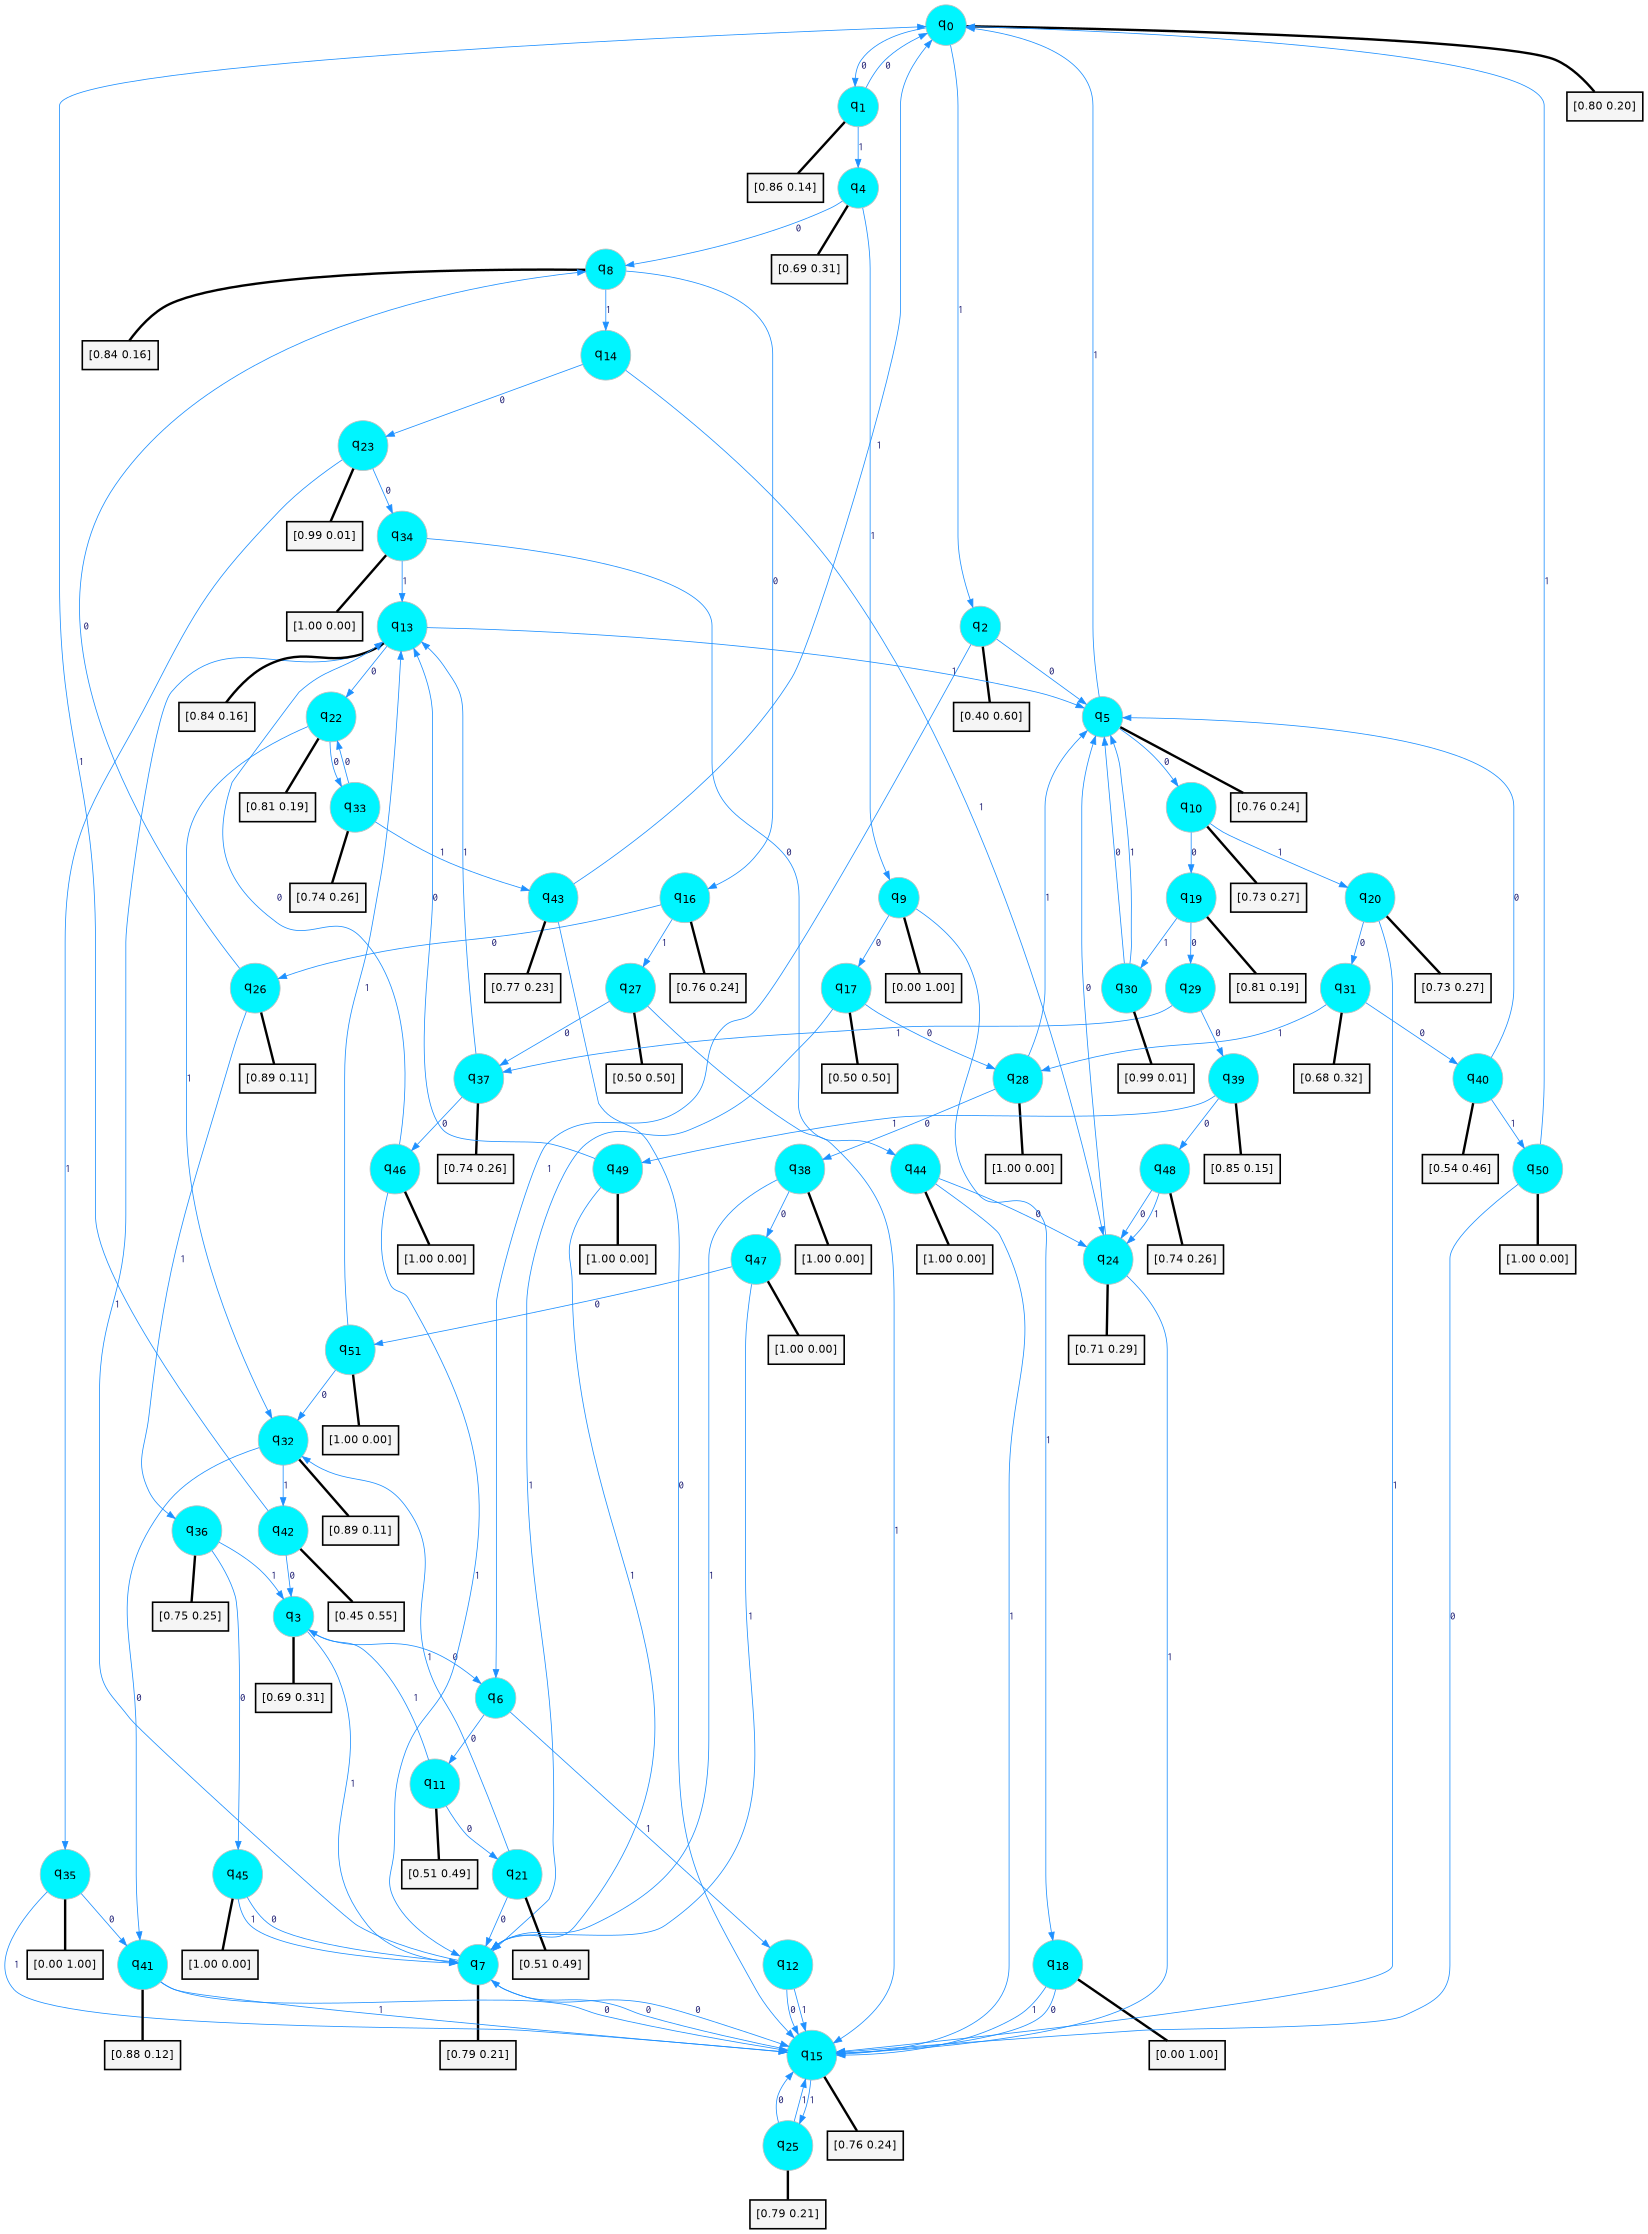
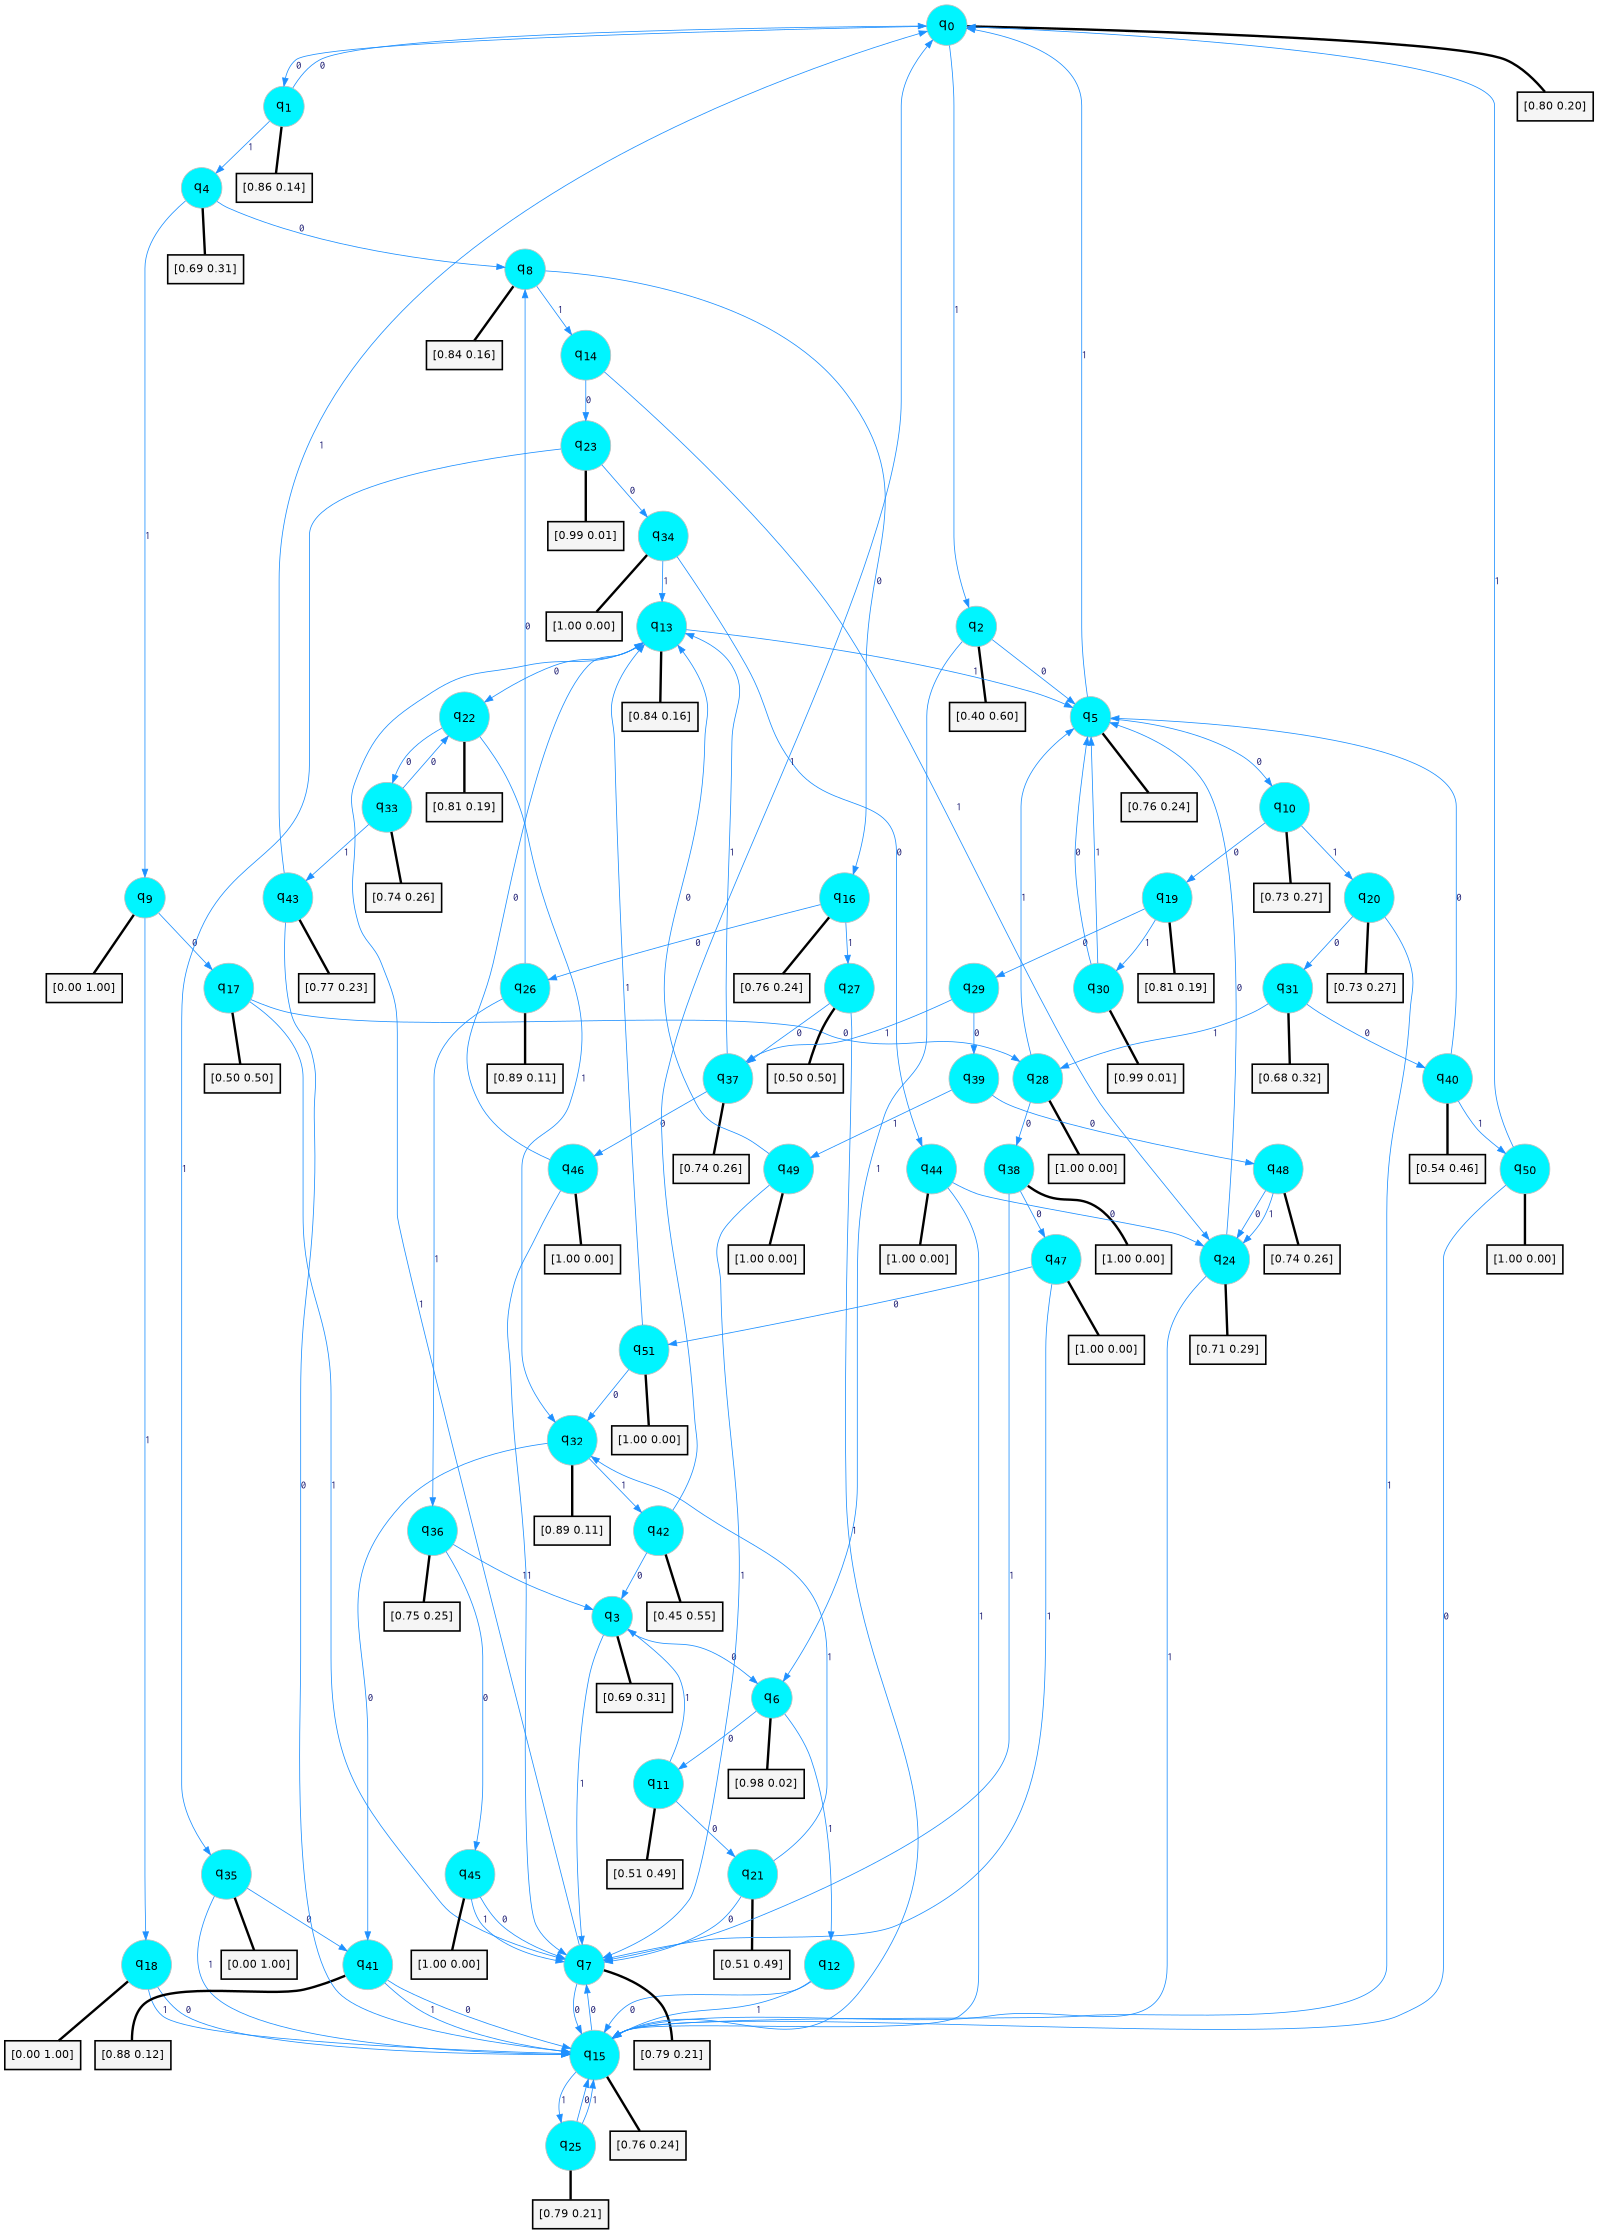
(1242, 1169) -> none
none -> (766, 1784)
